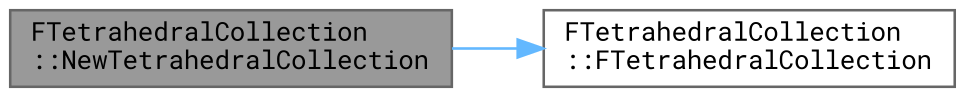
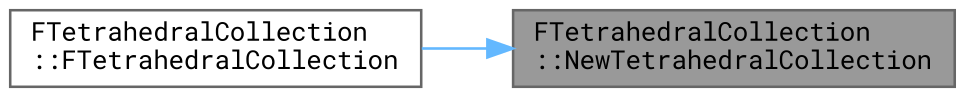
(484, 49) -> (455, 49)
